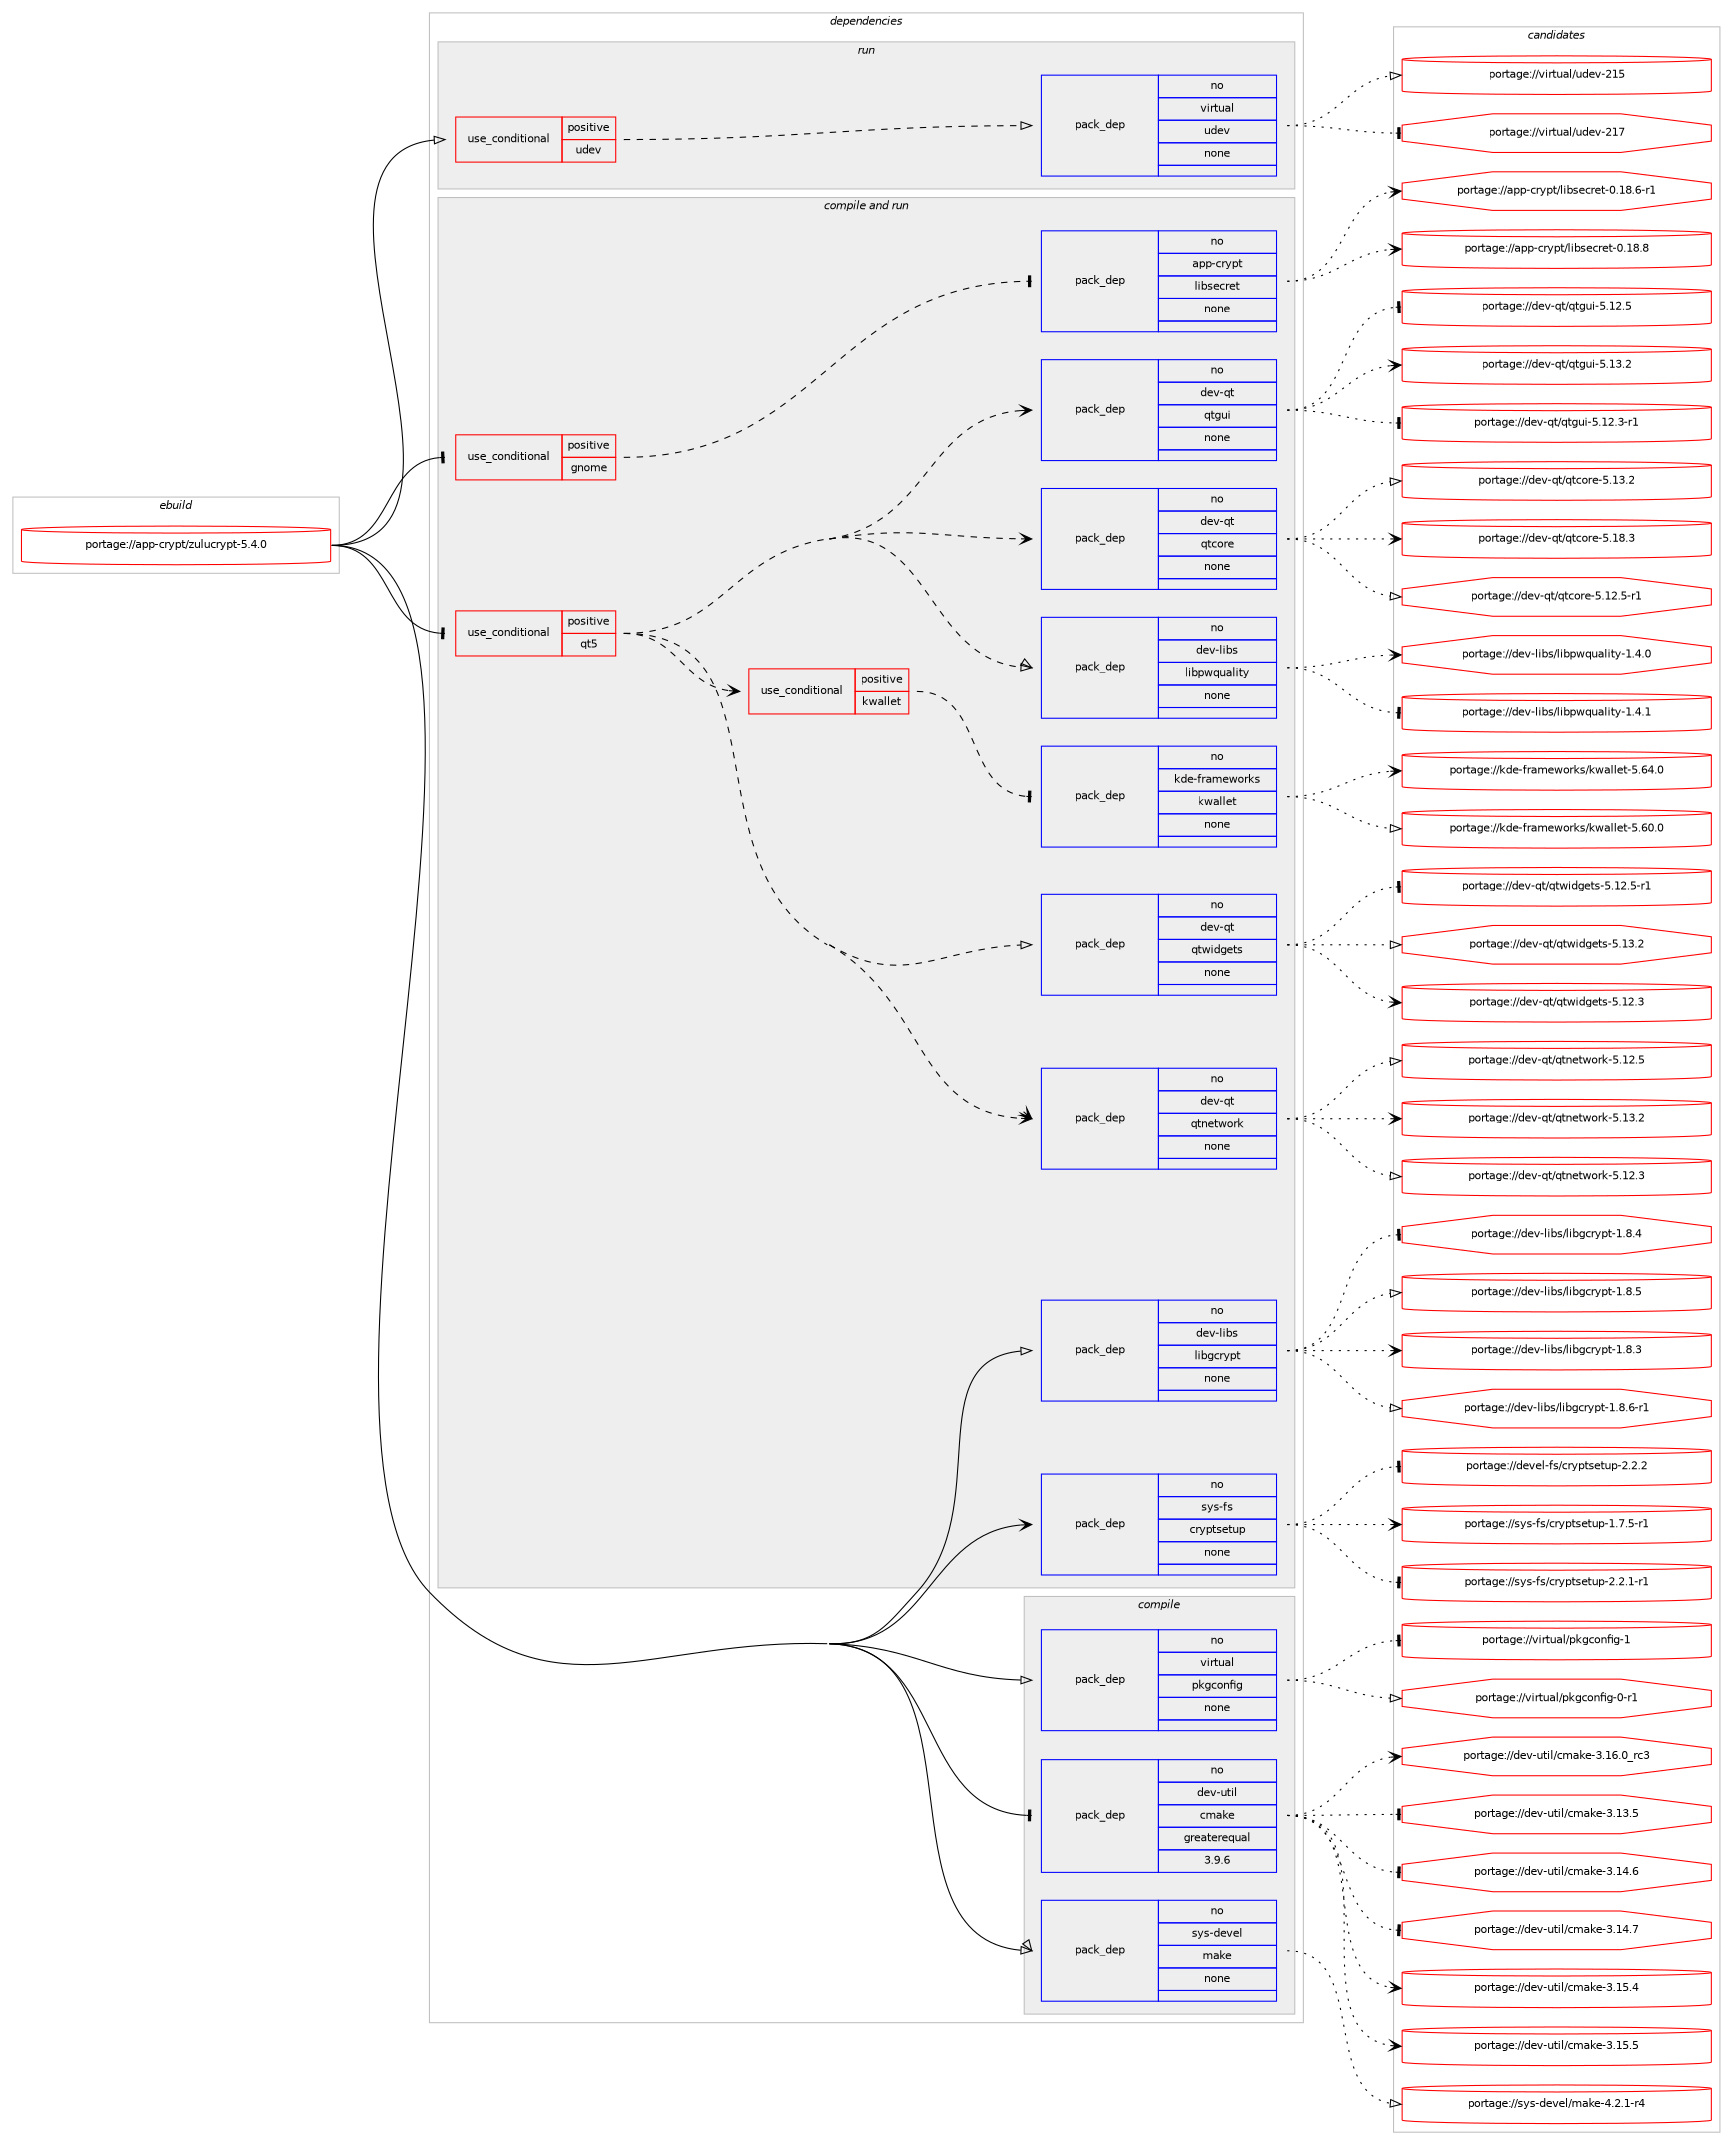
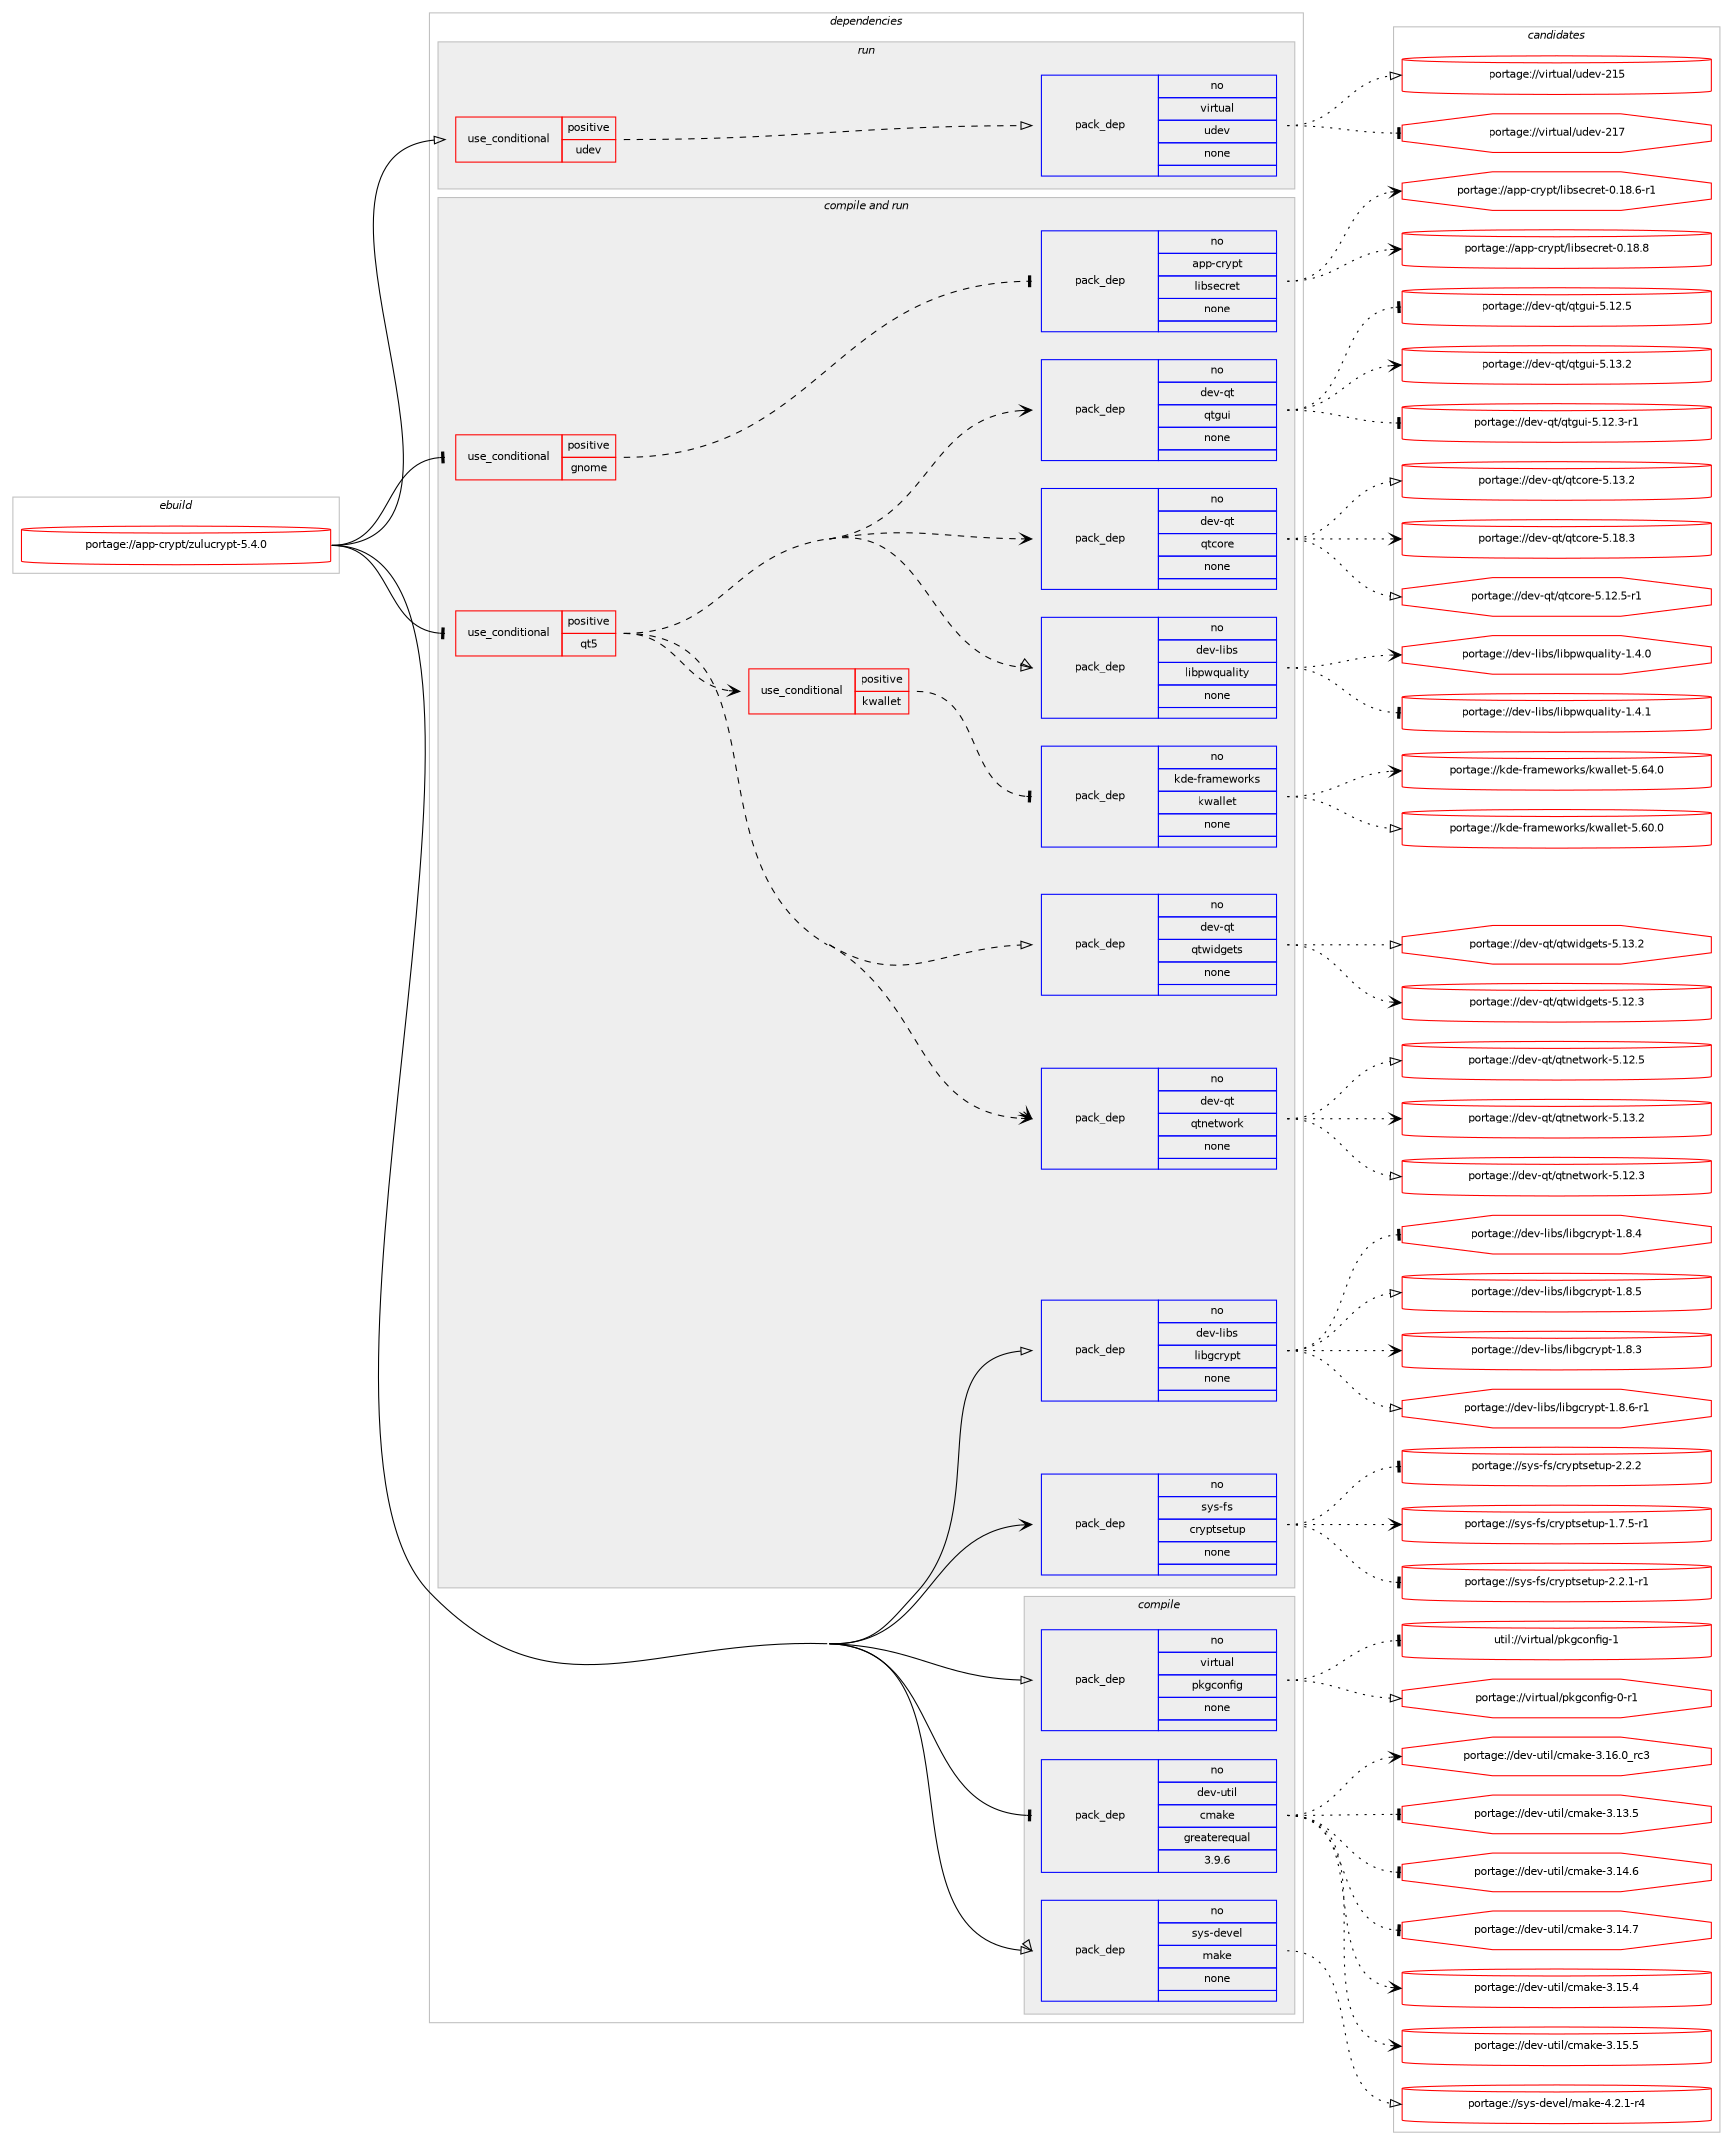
(1557, 887) -> none
(1557, 1467) -> (1557, 1467)
(1557, 1640) -> (1557, 1640)
